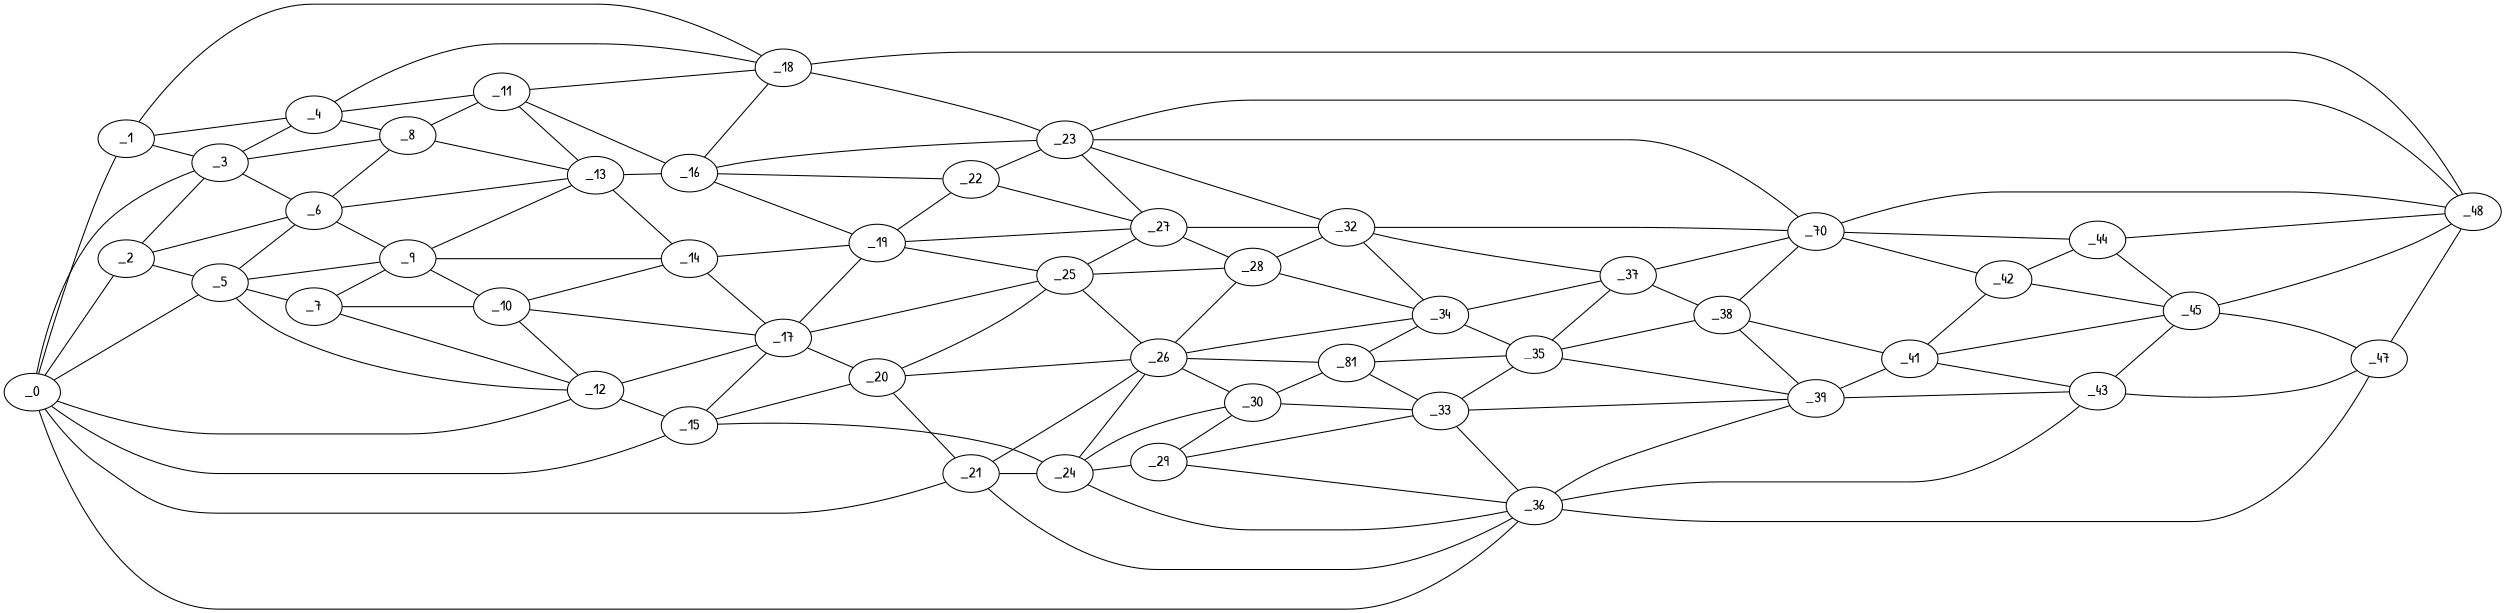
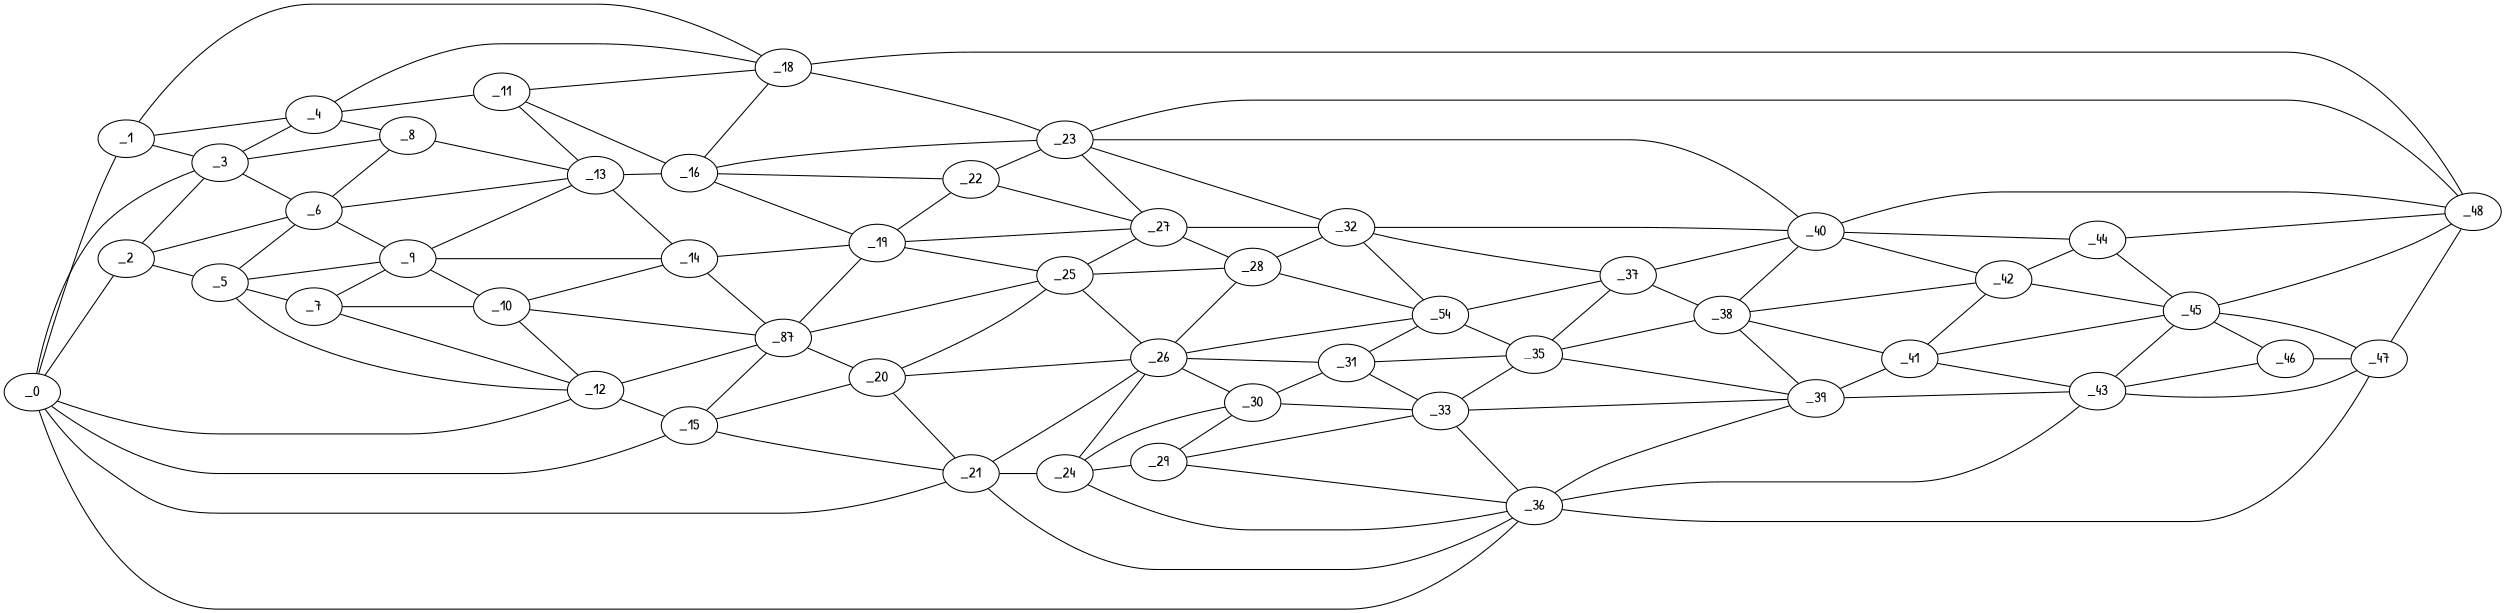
(455, 114) -> none
(1816, 232) -> (1816, 232)
none -> (1863, 297)
(1440, 315) -> (1440, 315)
(126, 337) -> none
(783, 338) -> (783, 338)
none -> (2285, 359)
(1347, 363) -> (1347, 363)
(882, 428) -> (829, 453)
